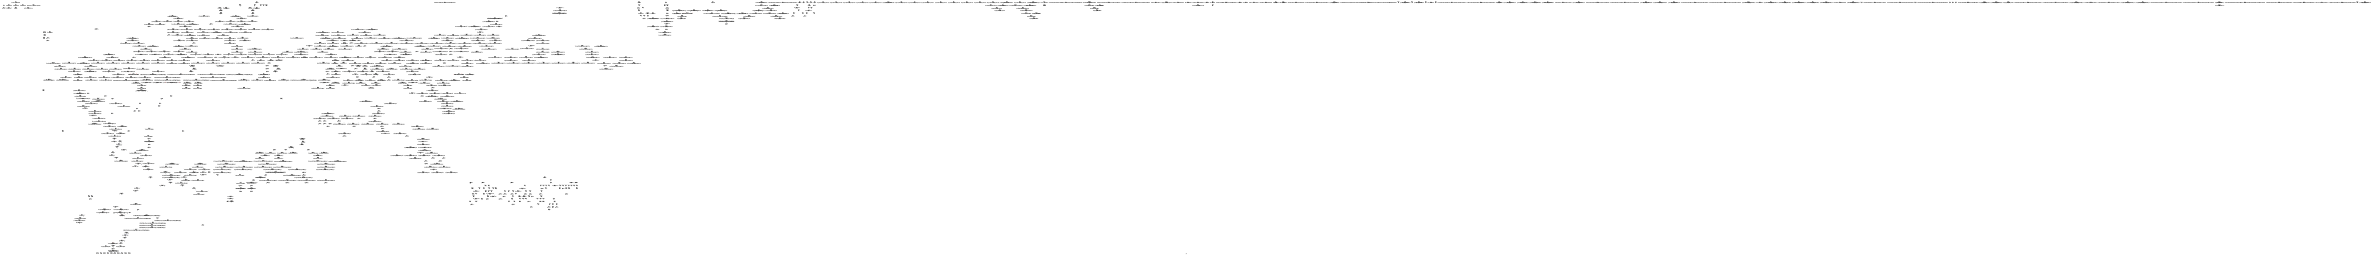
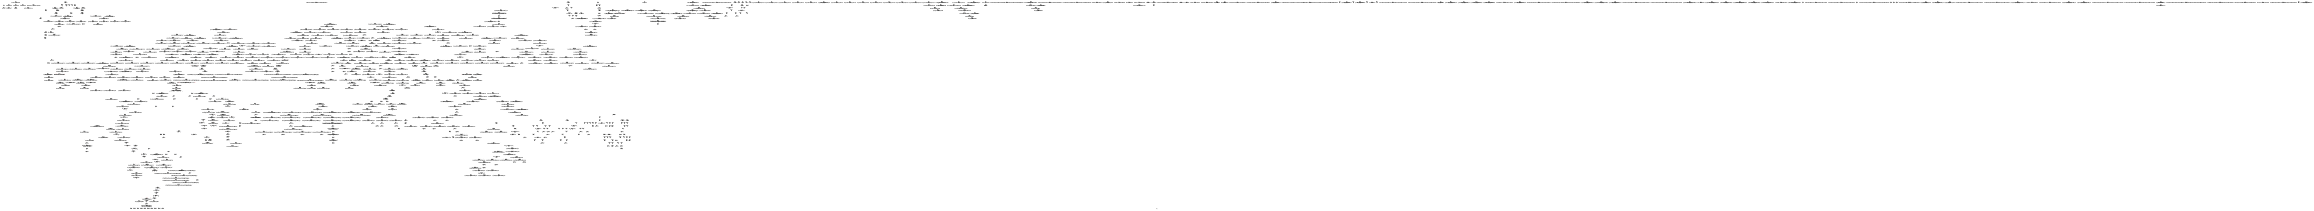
(116, 158) -> none
